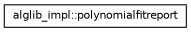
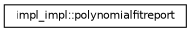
(95, 16) -> (95, 16)
